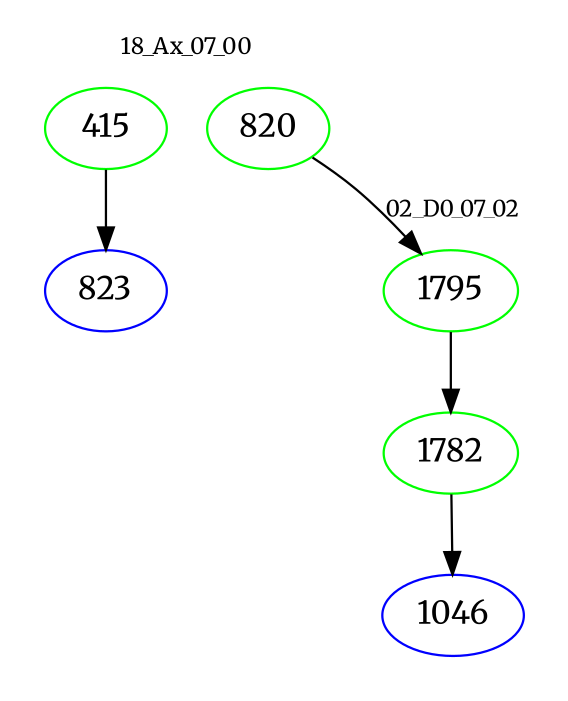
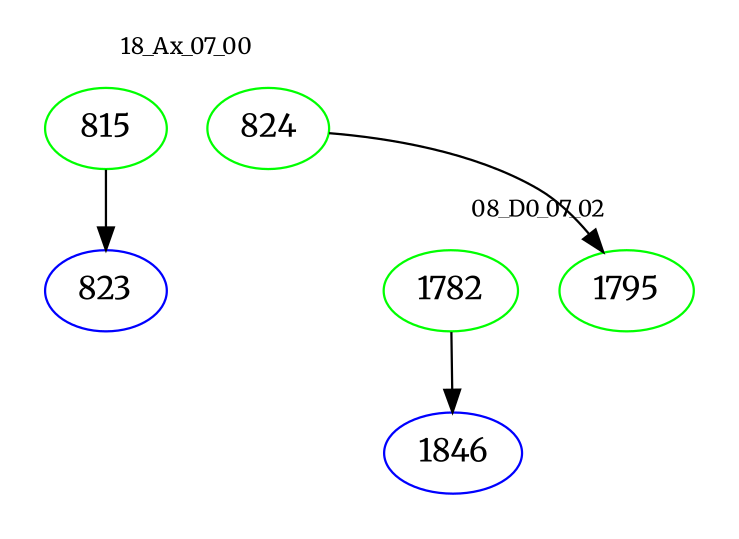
(106, 128) -> (106, 128)
(268, 128) -> (268, 128)
(453, 211) -> (539, 211)
(451, 361) -> none
(453, 615) -> (453, 453)
